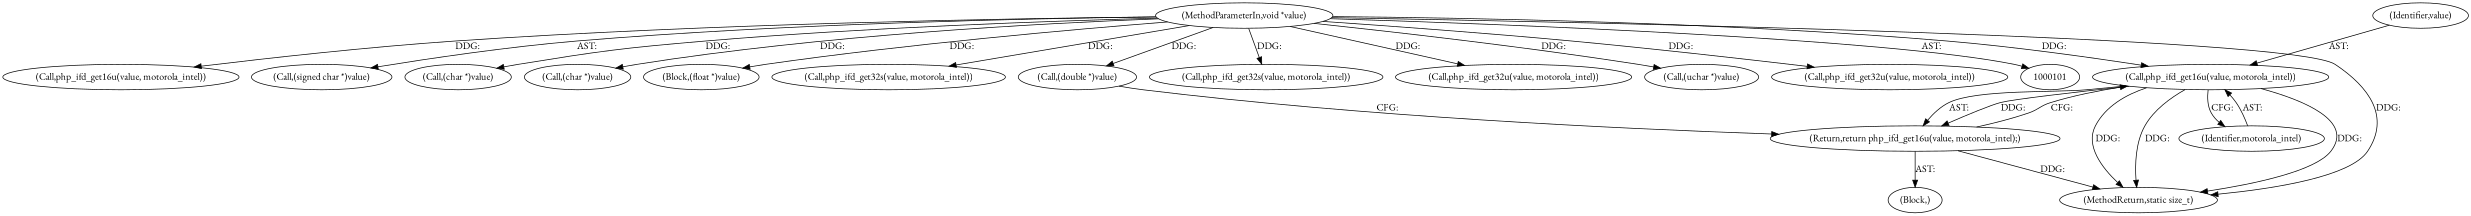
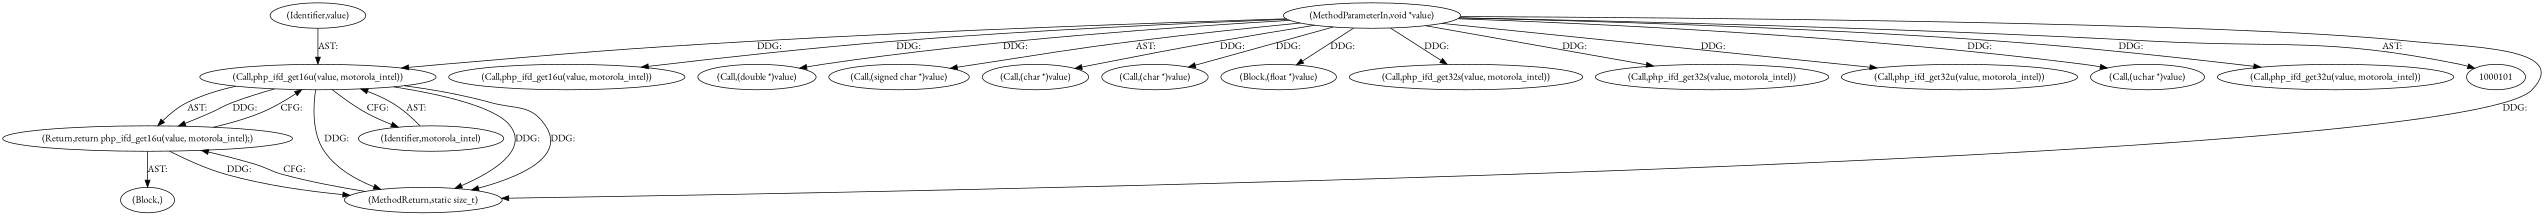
(1445, 117) -> (286, 175)
